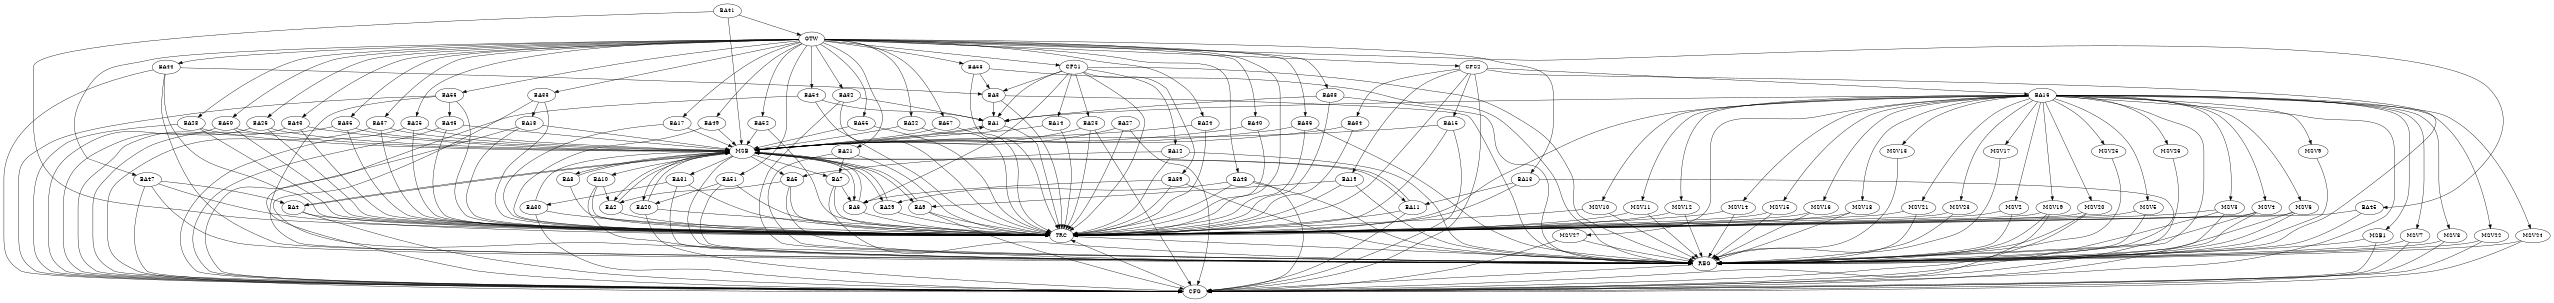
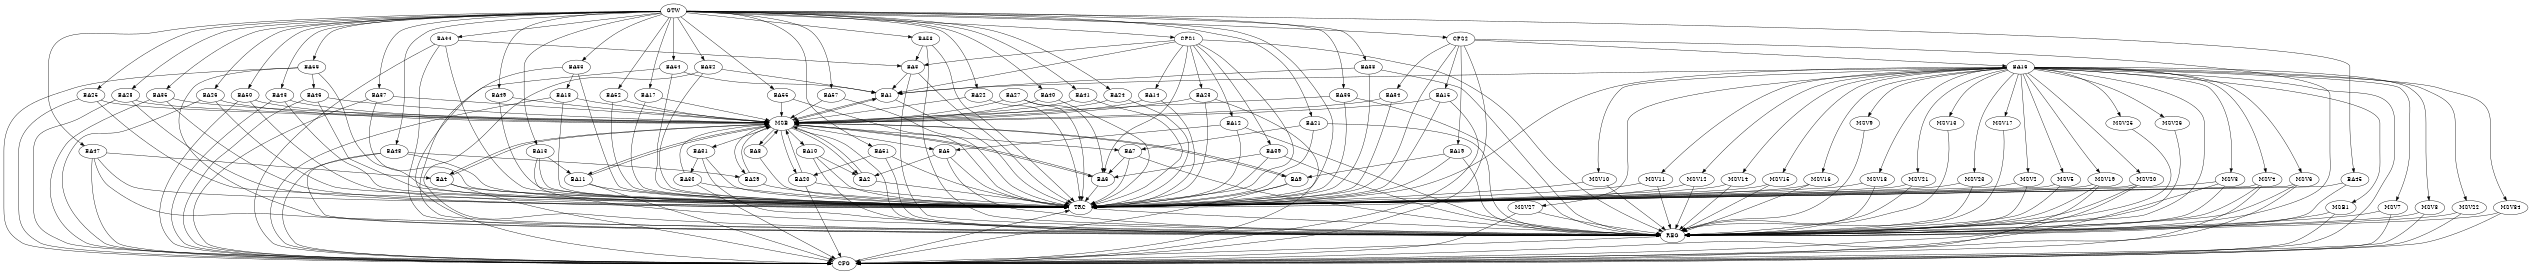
(768, 24) -> (957, 28)
(1200, 183) -> (1087, 121)
(2533, 236) -> (2511, 208)
